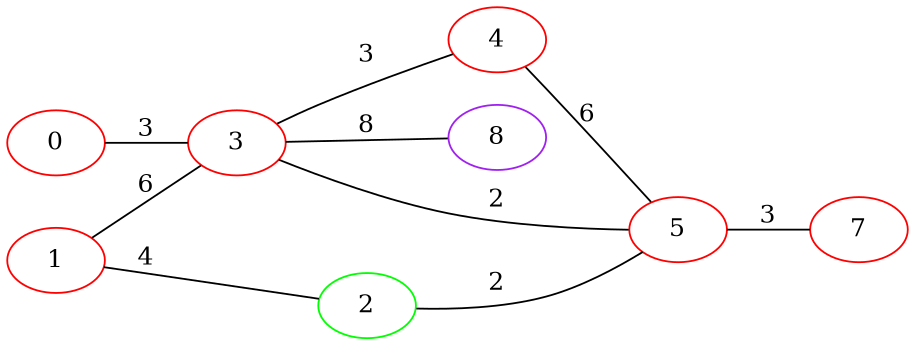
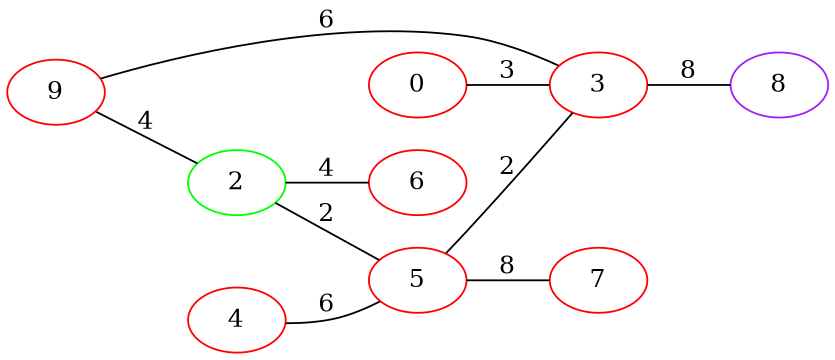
(364, 87) -> none
none -> (418, 183)
(769, 216) -> (508, 267)
(56, 260) -> (56, 92)
